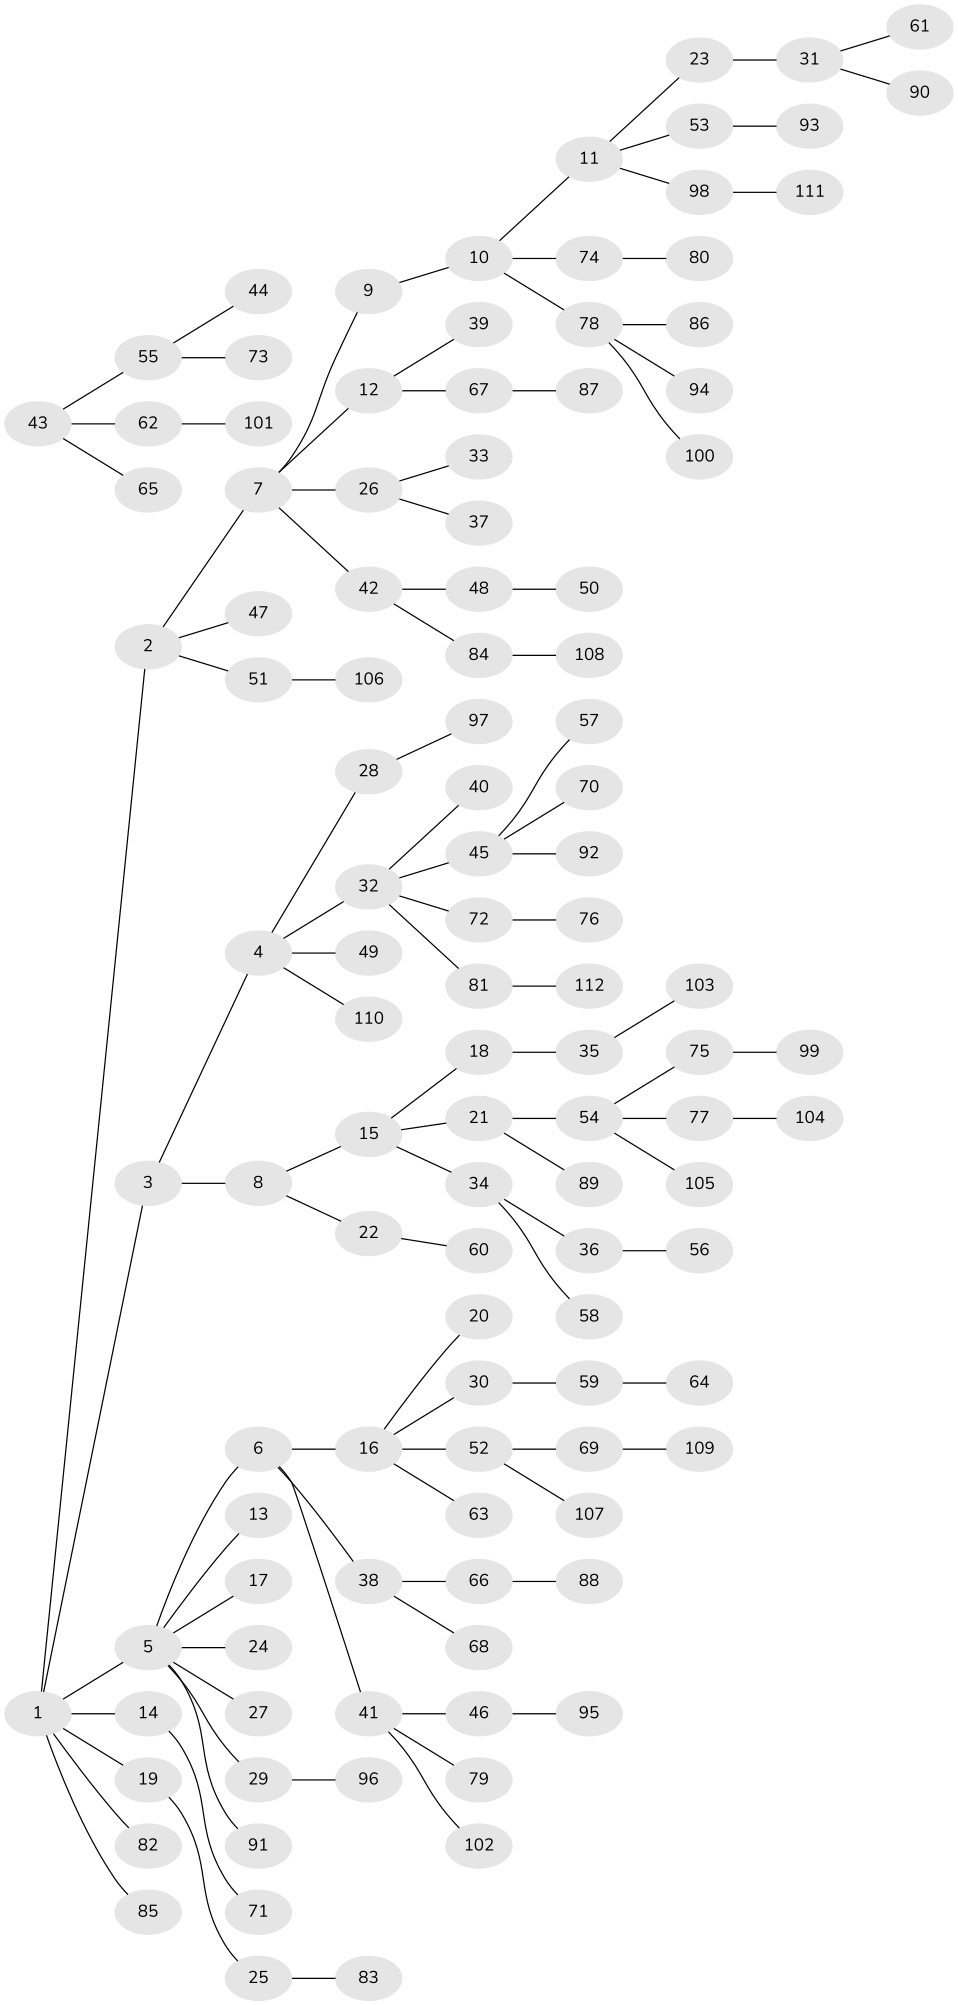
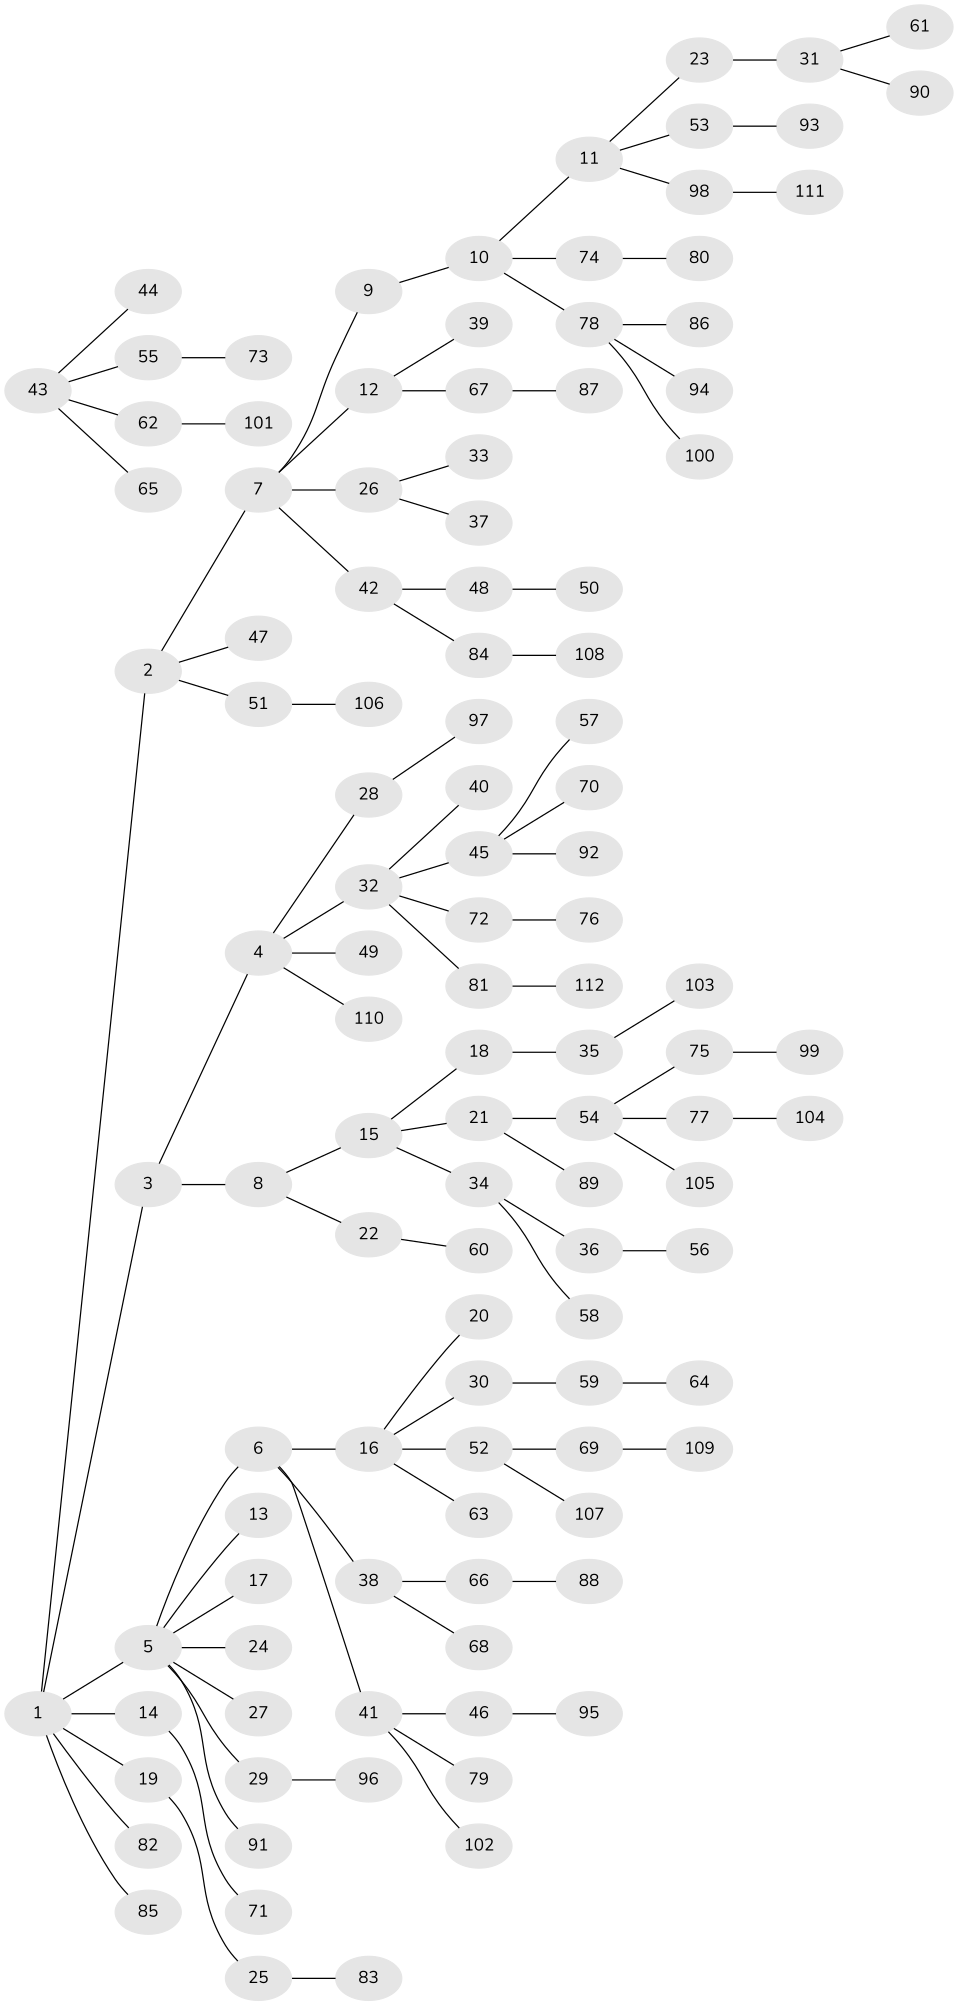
(203, 325) -> (93, 341)
